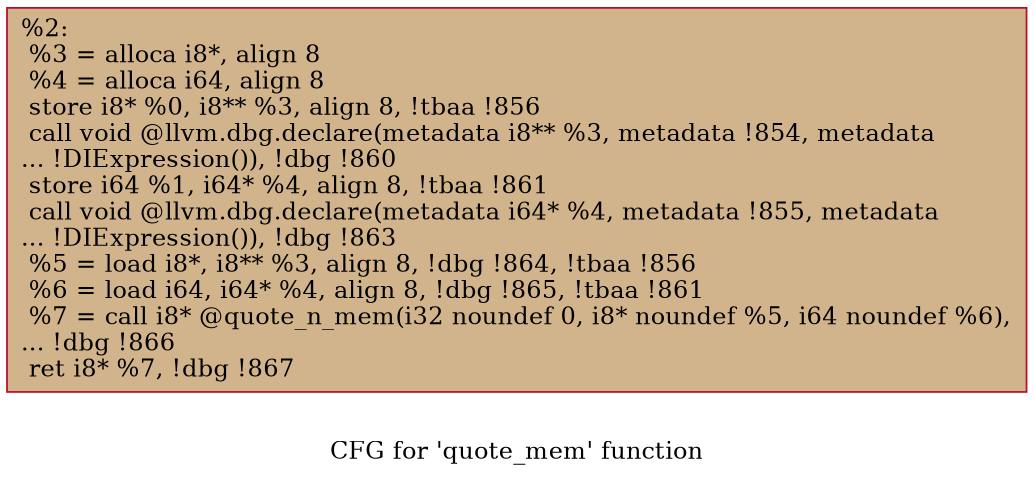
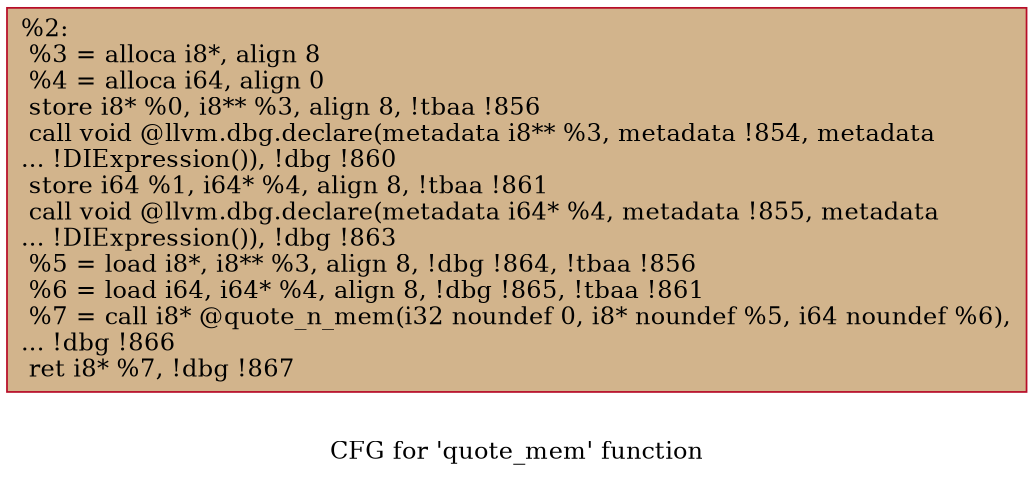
(174, 81) -> (174, 81)
